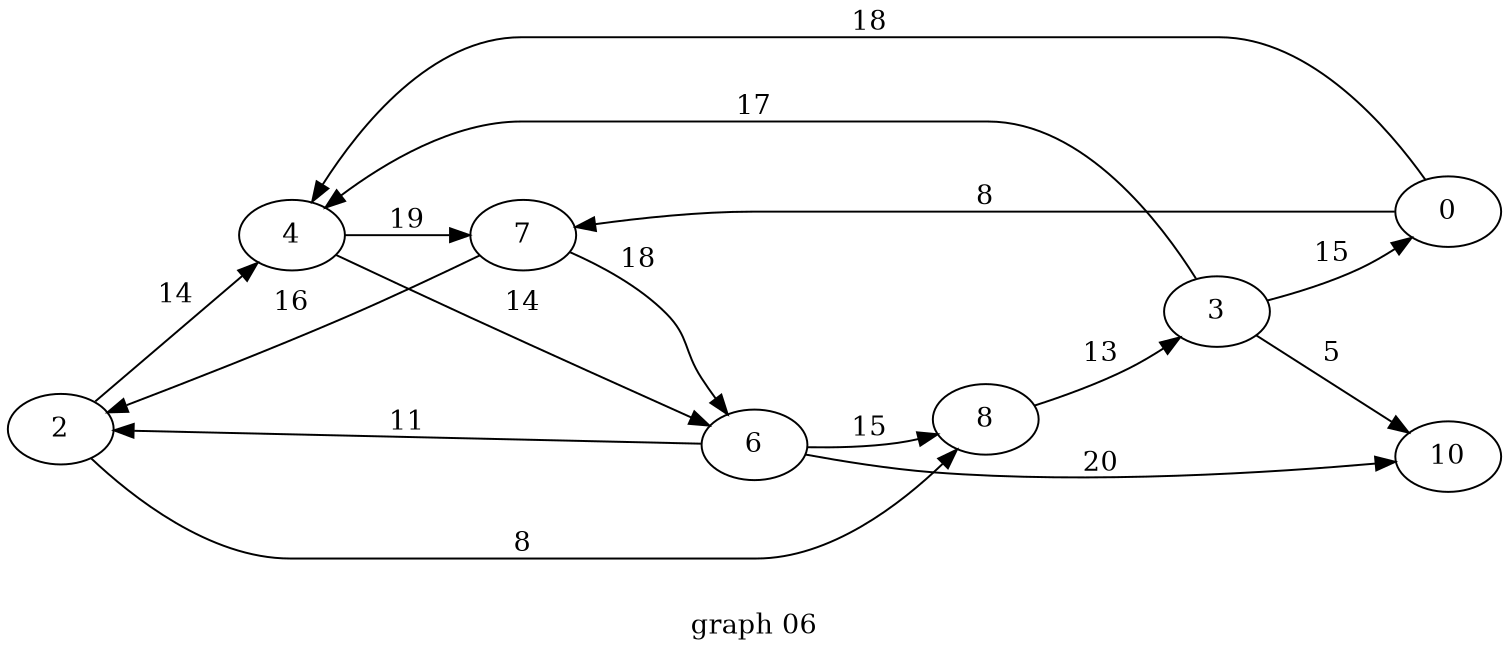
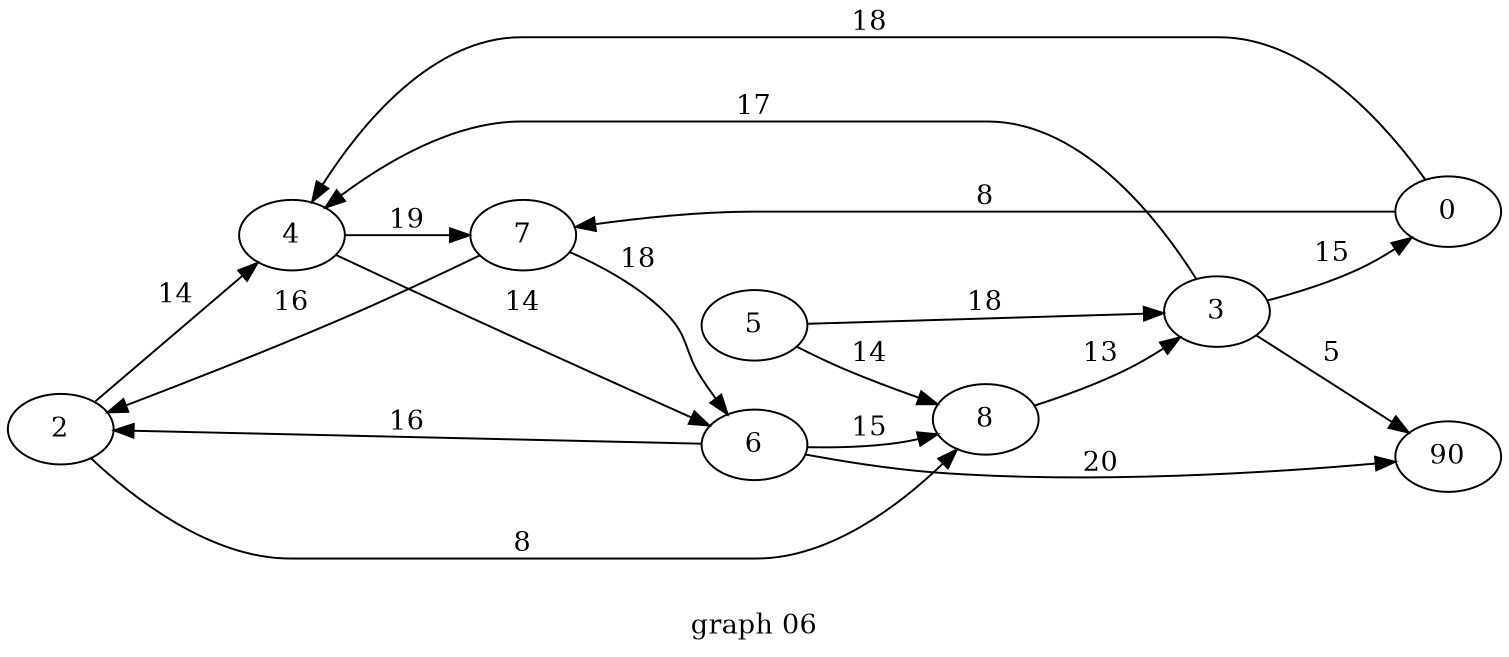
none -> (754, 325)
(408, 422) -> (408, 422)
(1448, 457) -> (1448, 457)
